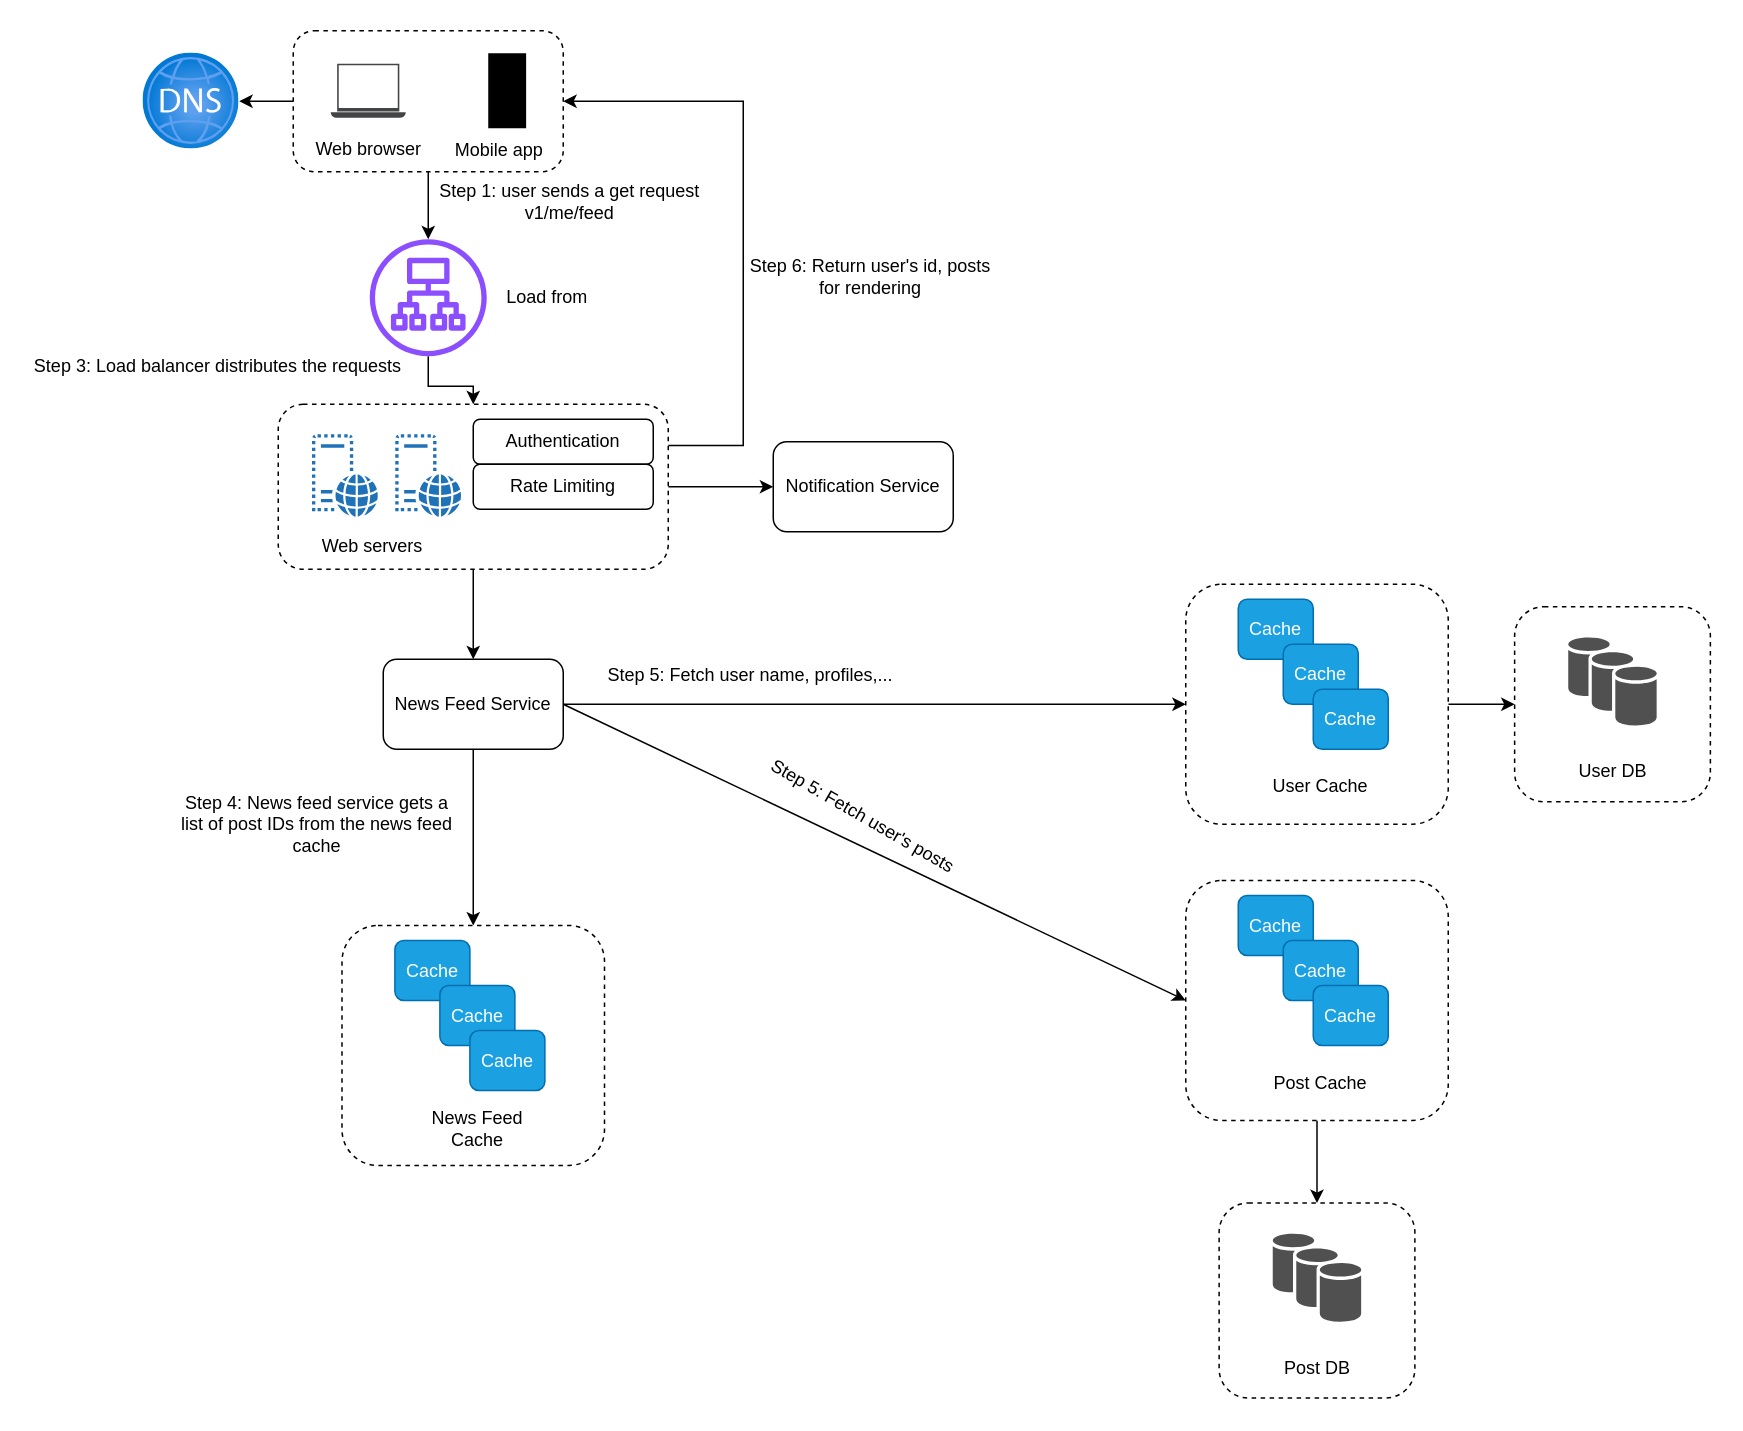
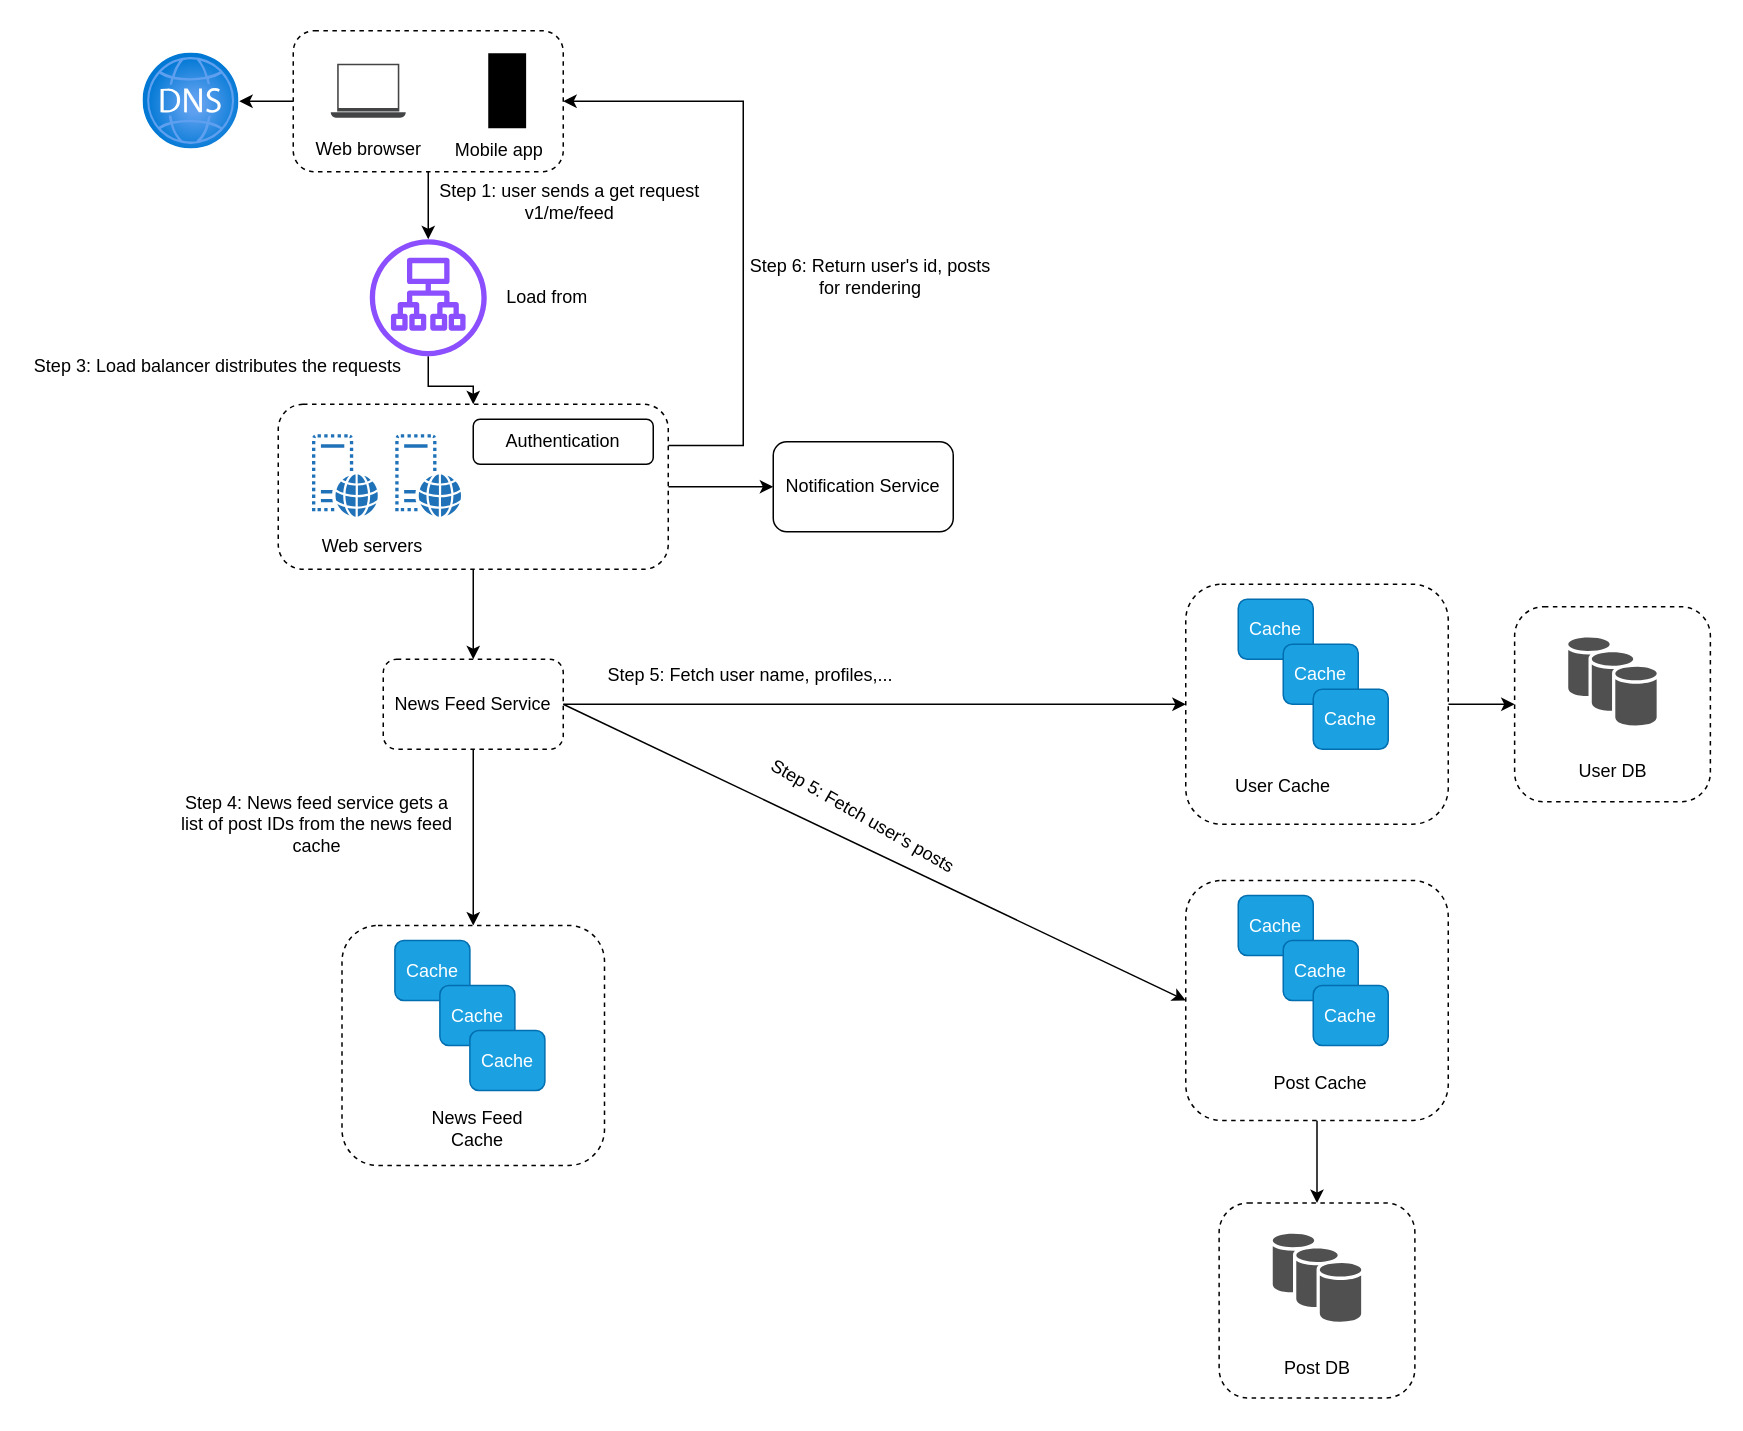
(563, 487) -> none
(473, 704) -> (473, 704)
(1321, 787) -> (1283, 787)
